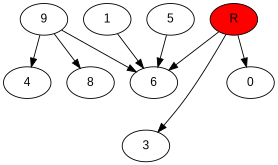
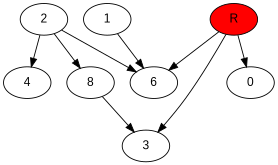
(44, 19) -> (44, 19)
(171, 19) -> none
none -> (115, 111)
